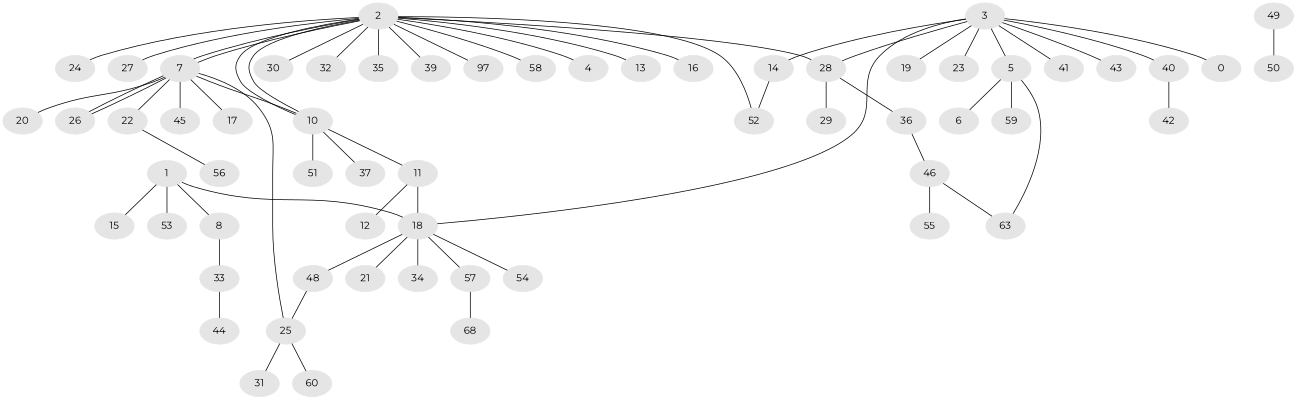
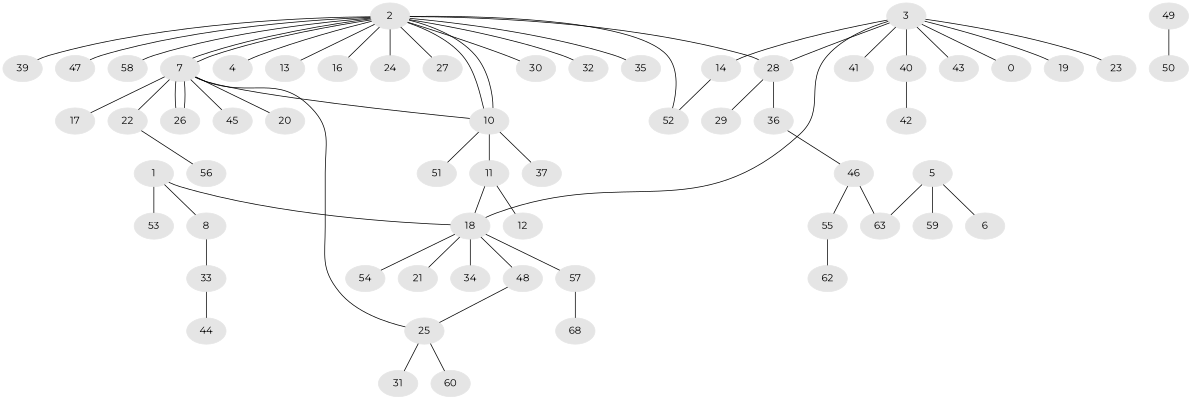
(998, 42) -> none
(483, 69) -> (75, 69)
(114, 226) -> none
none -> (828, 279)
